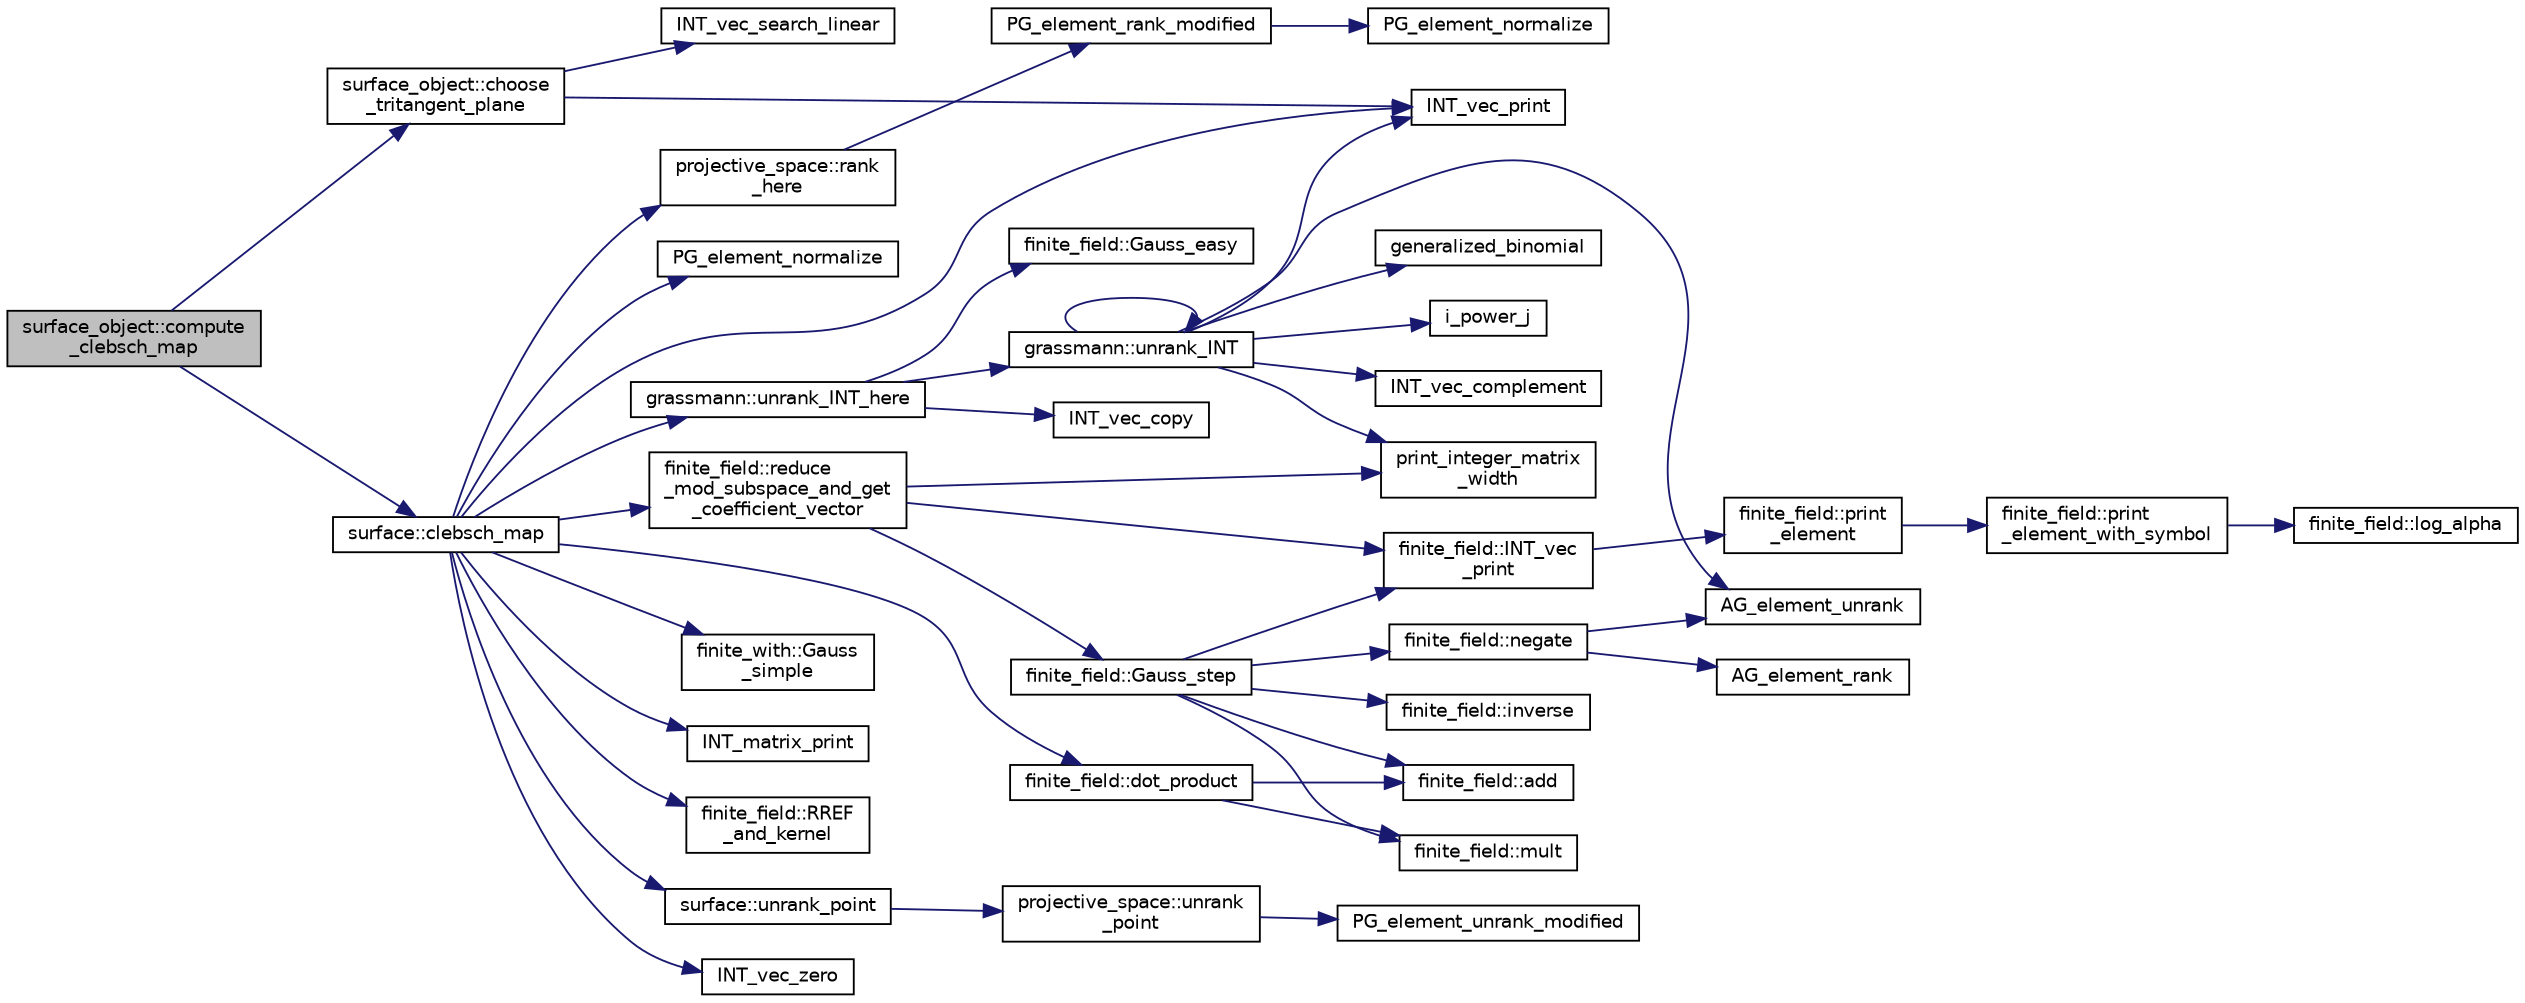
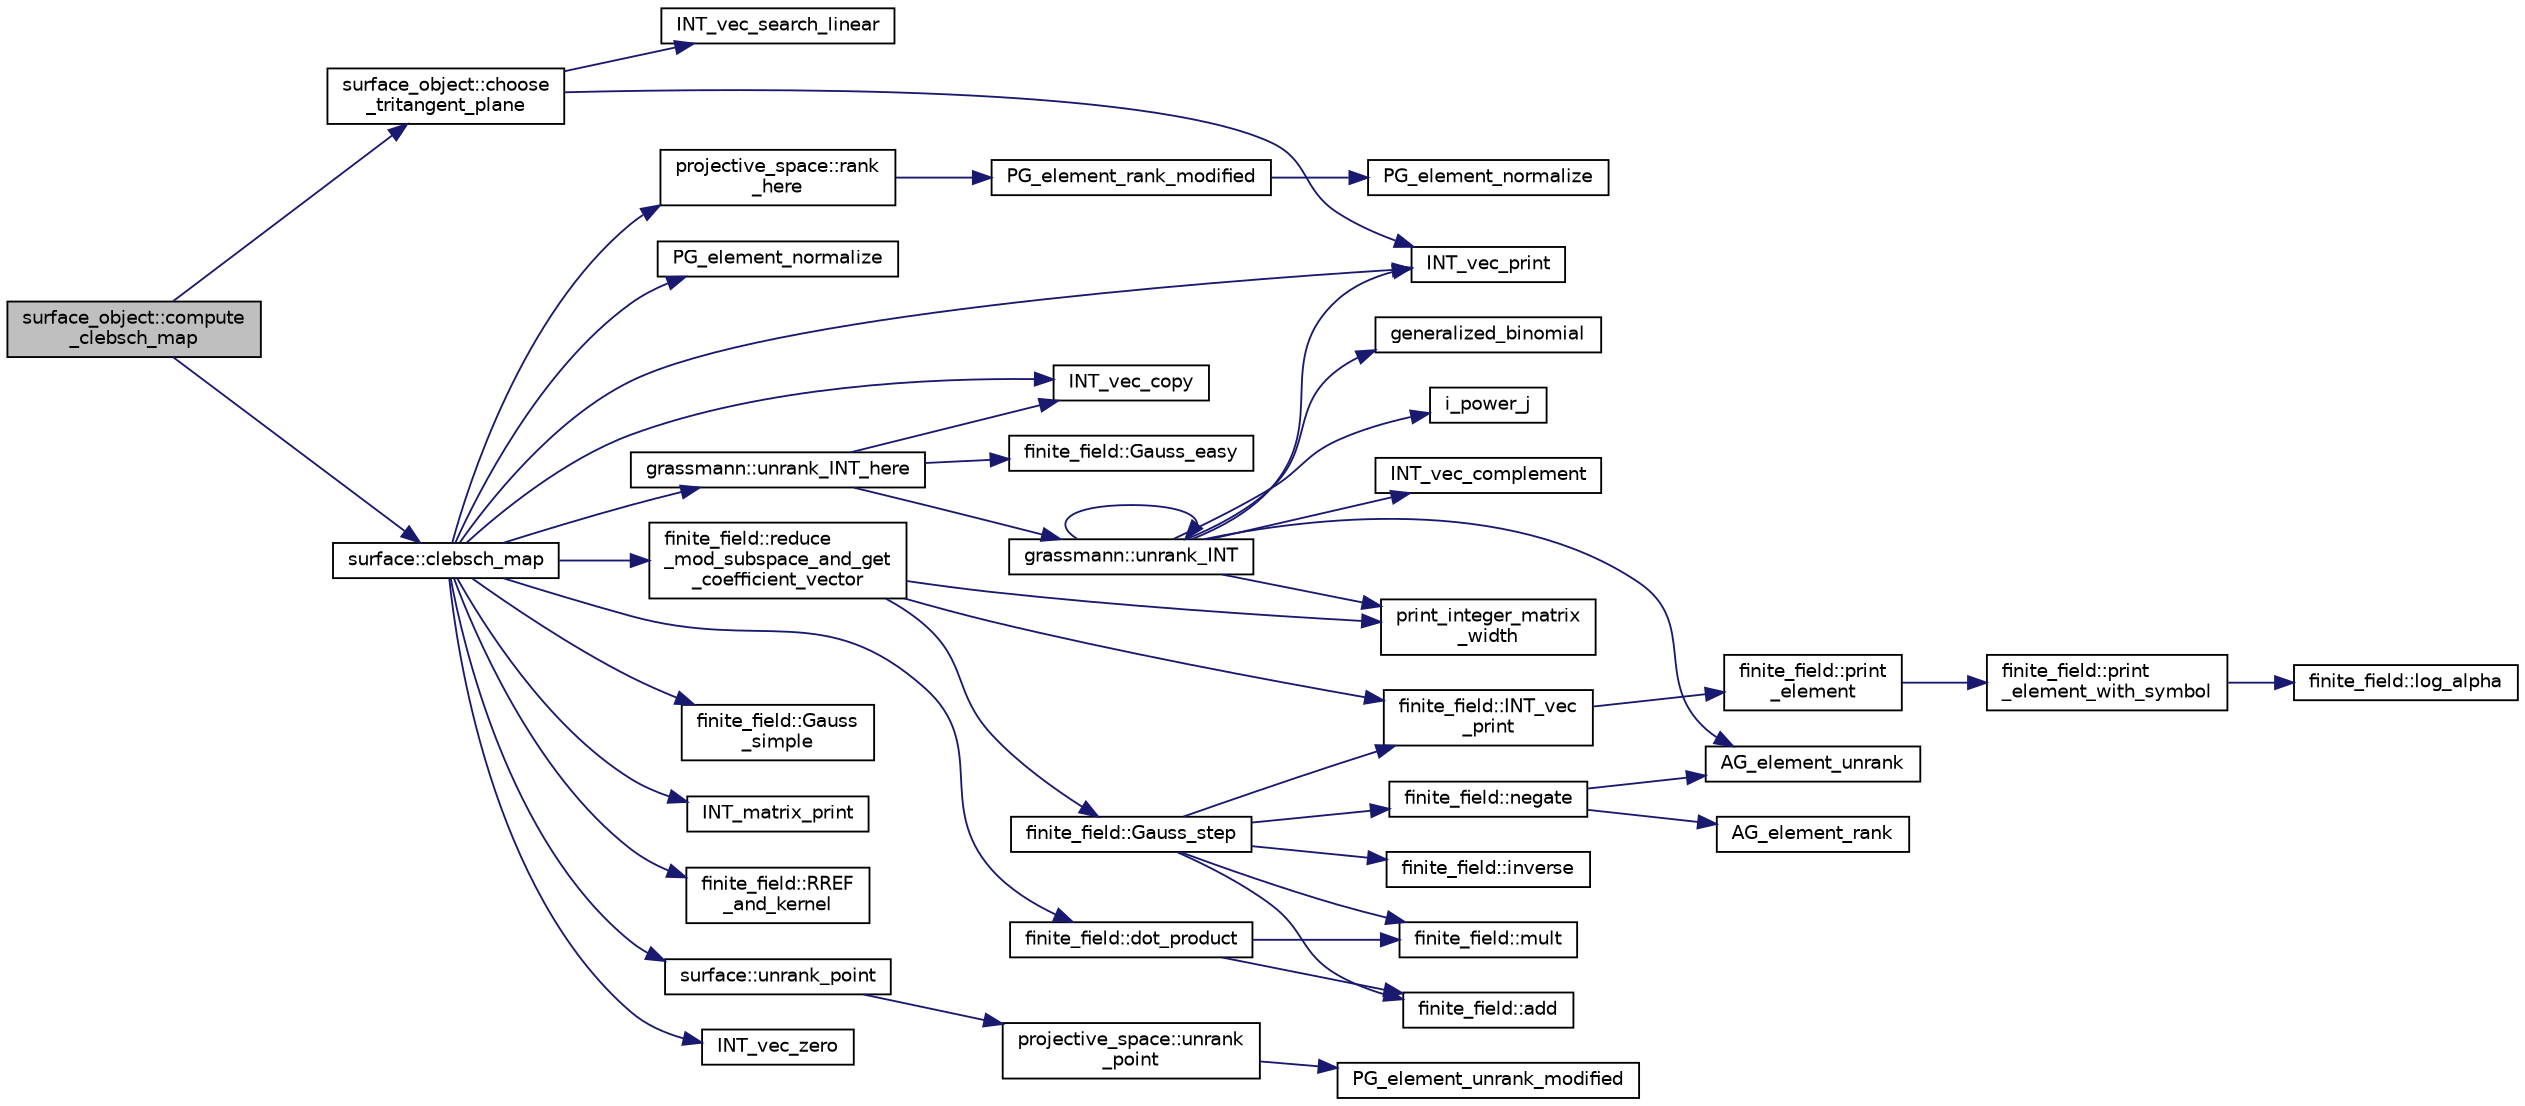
none -> (733, 406)
(778, 662) -> (778, 733)
